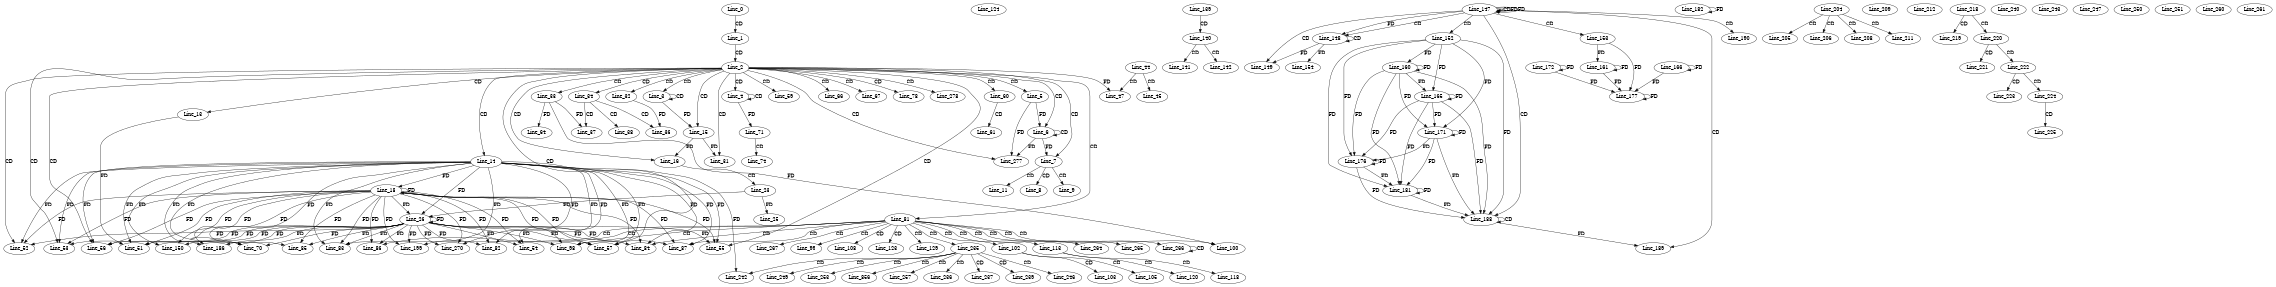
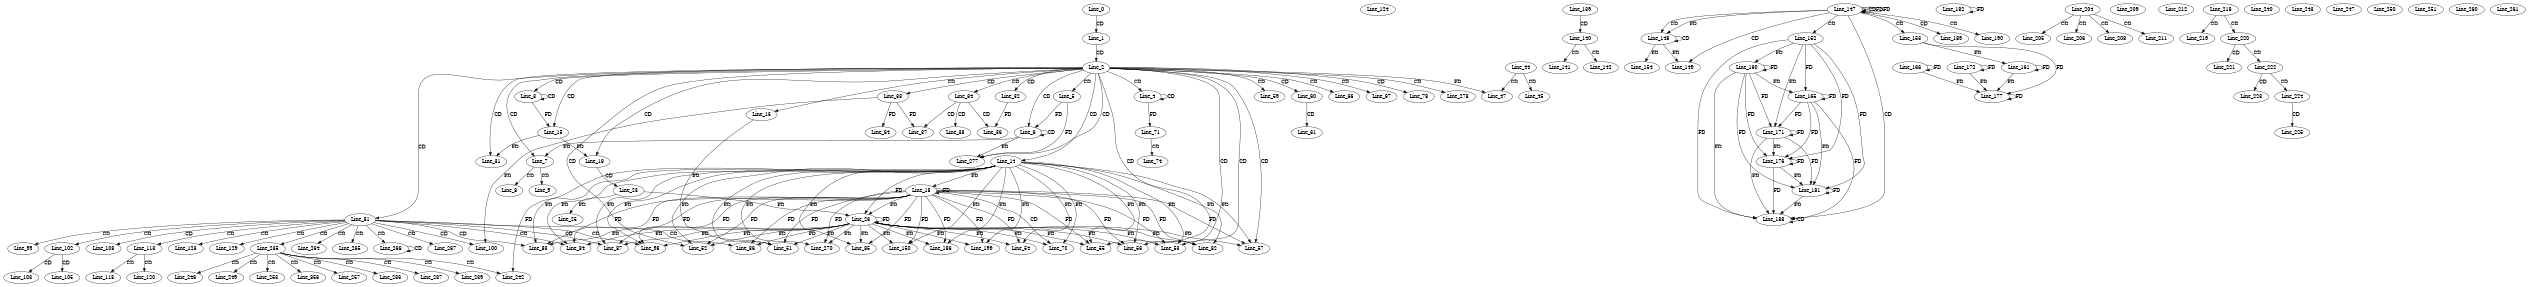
(998, 191) -> none
(284, 220) -> (1034, 220)
(1566, 234) -> none
